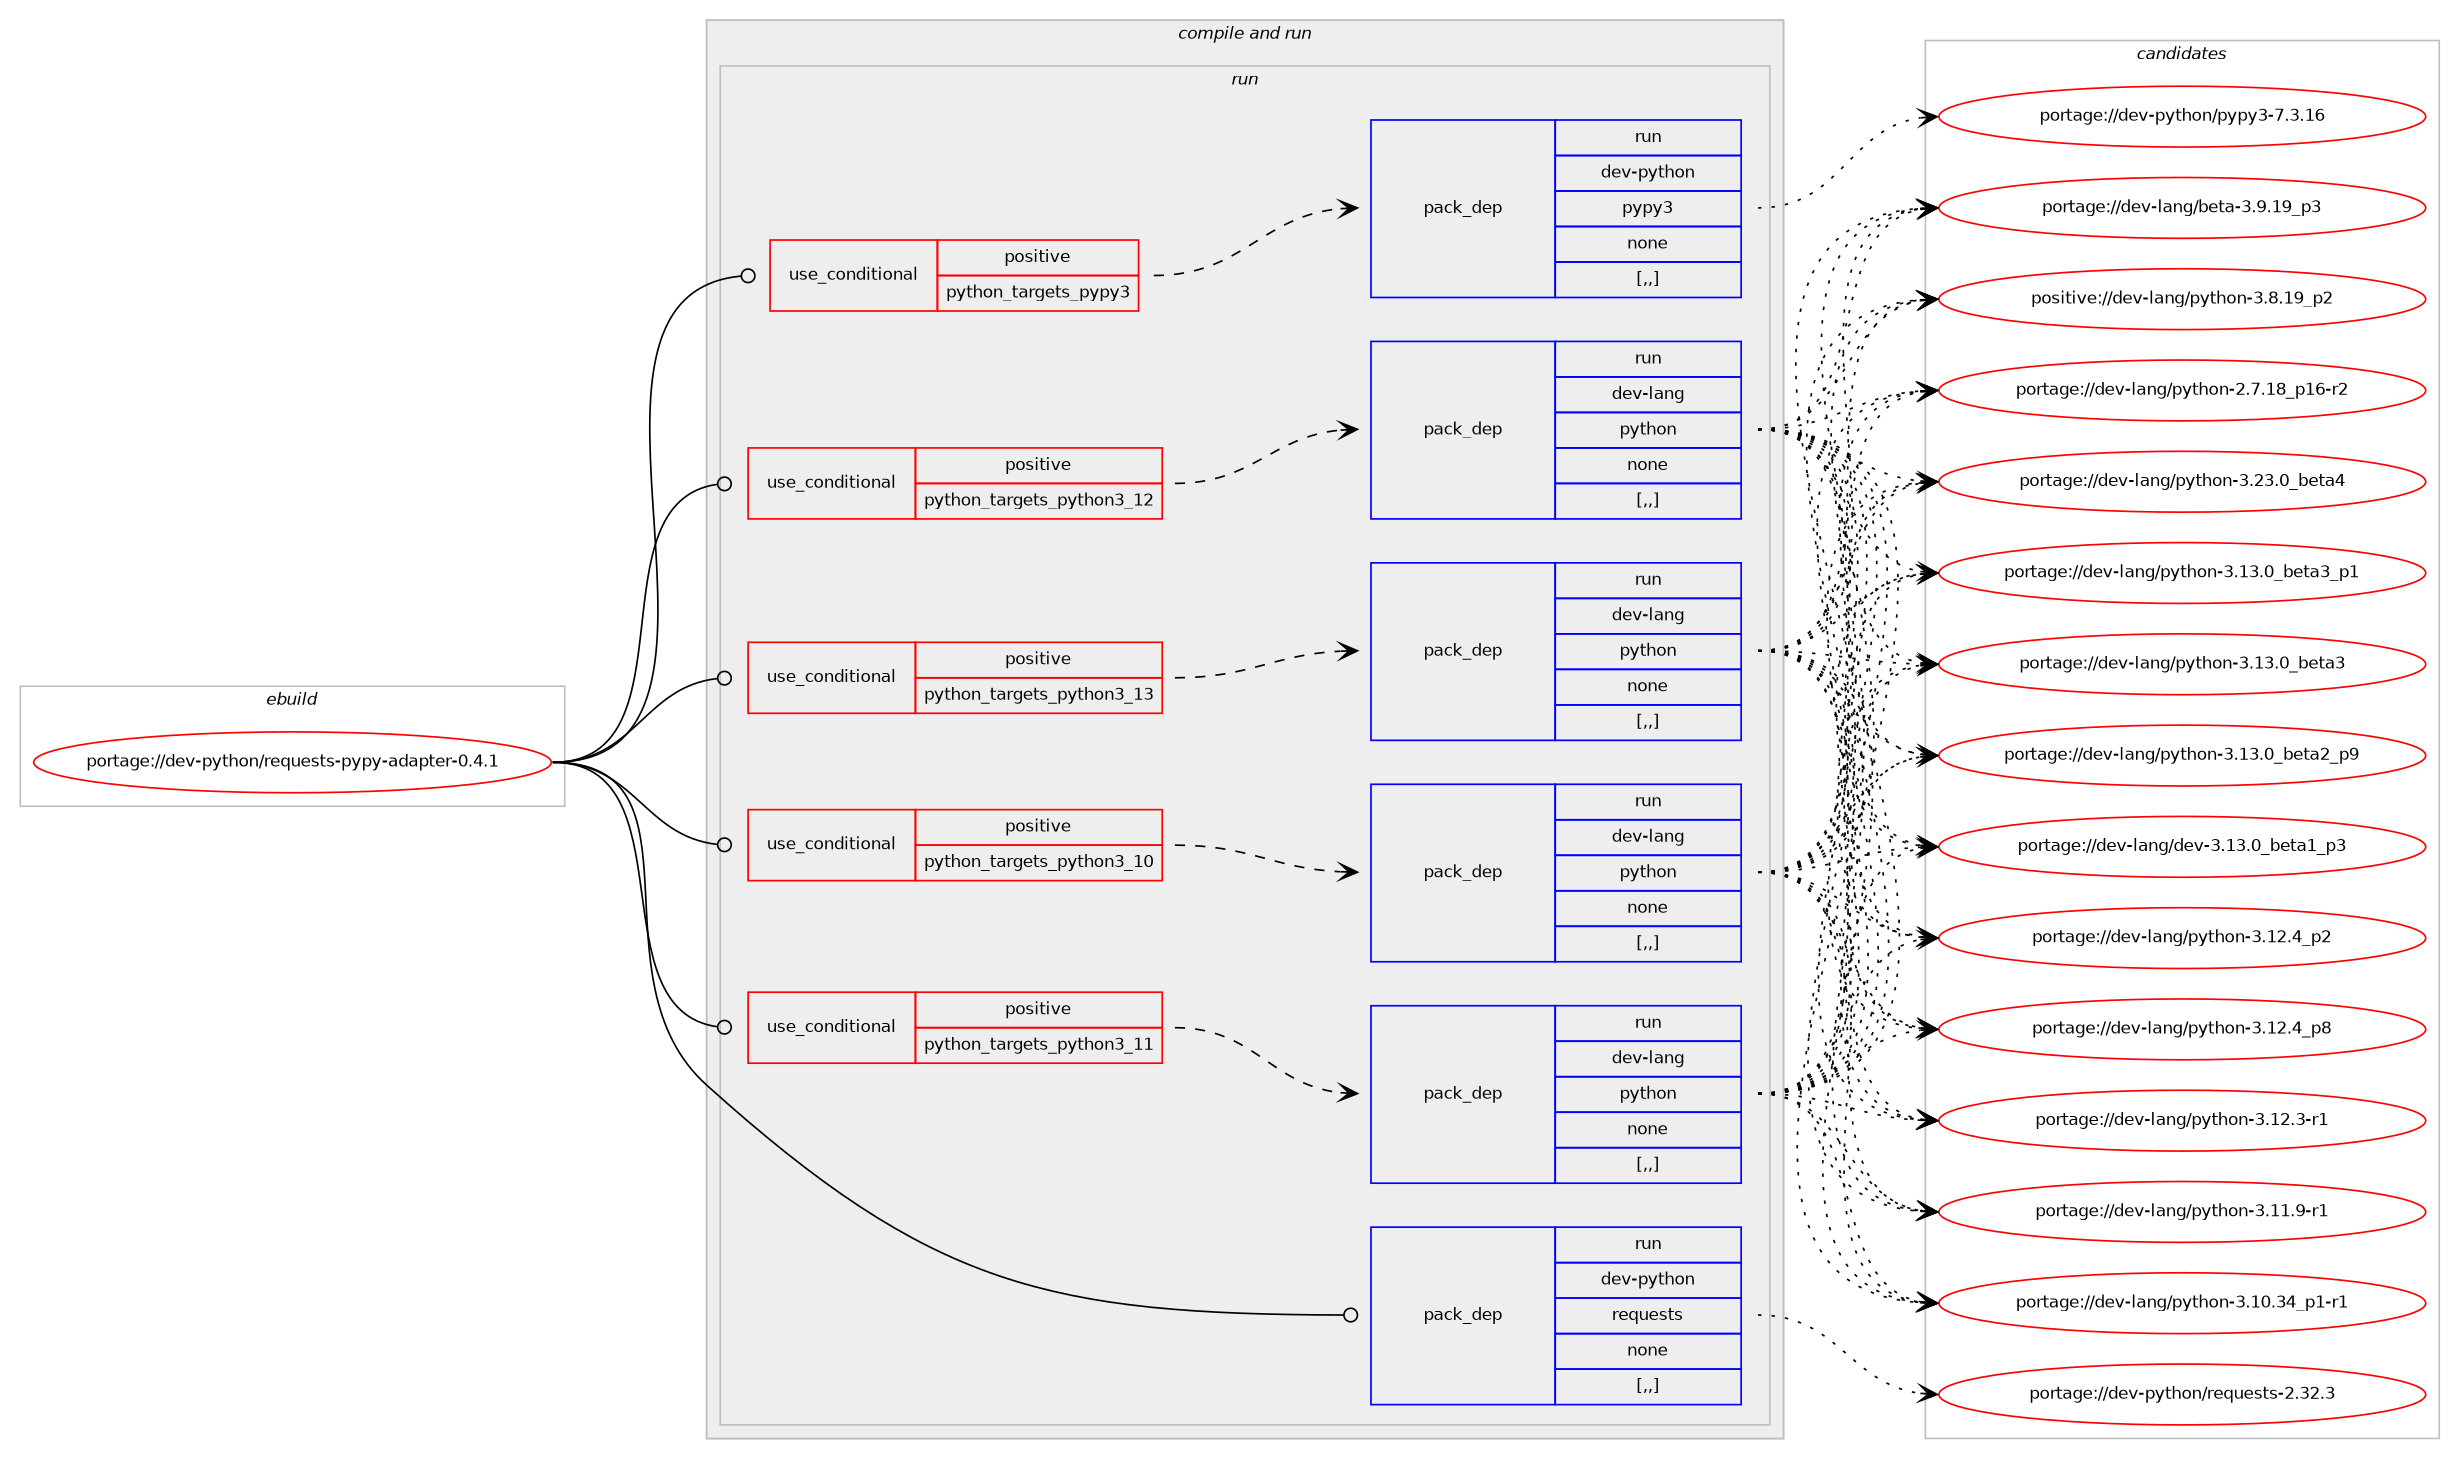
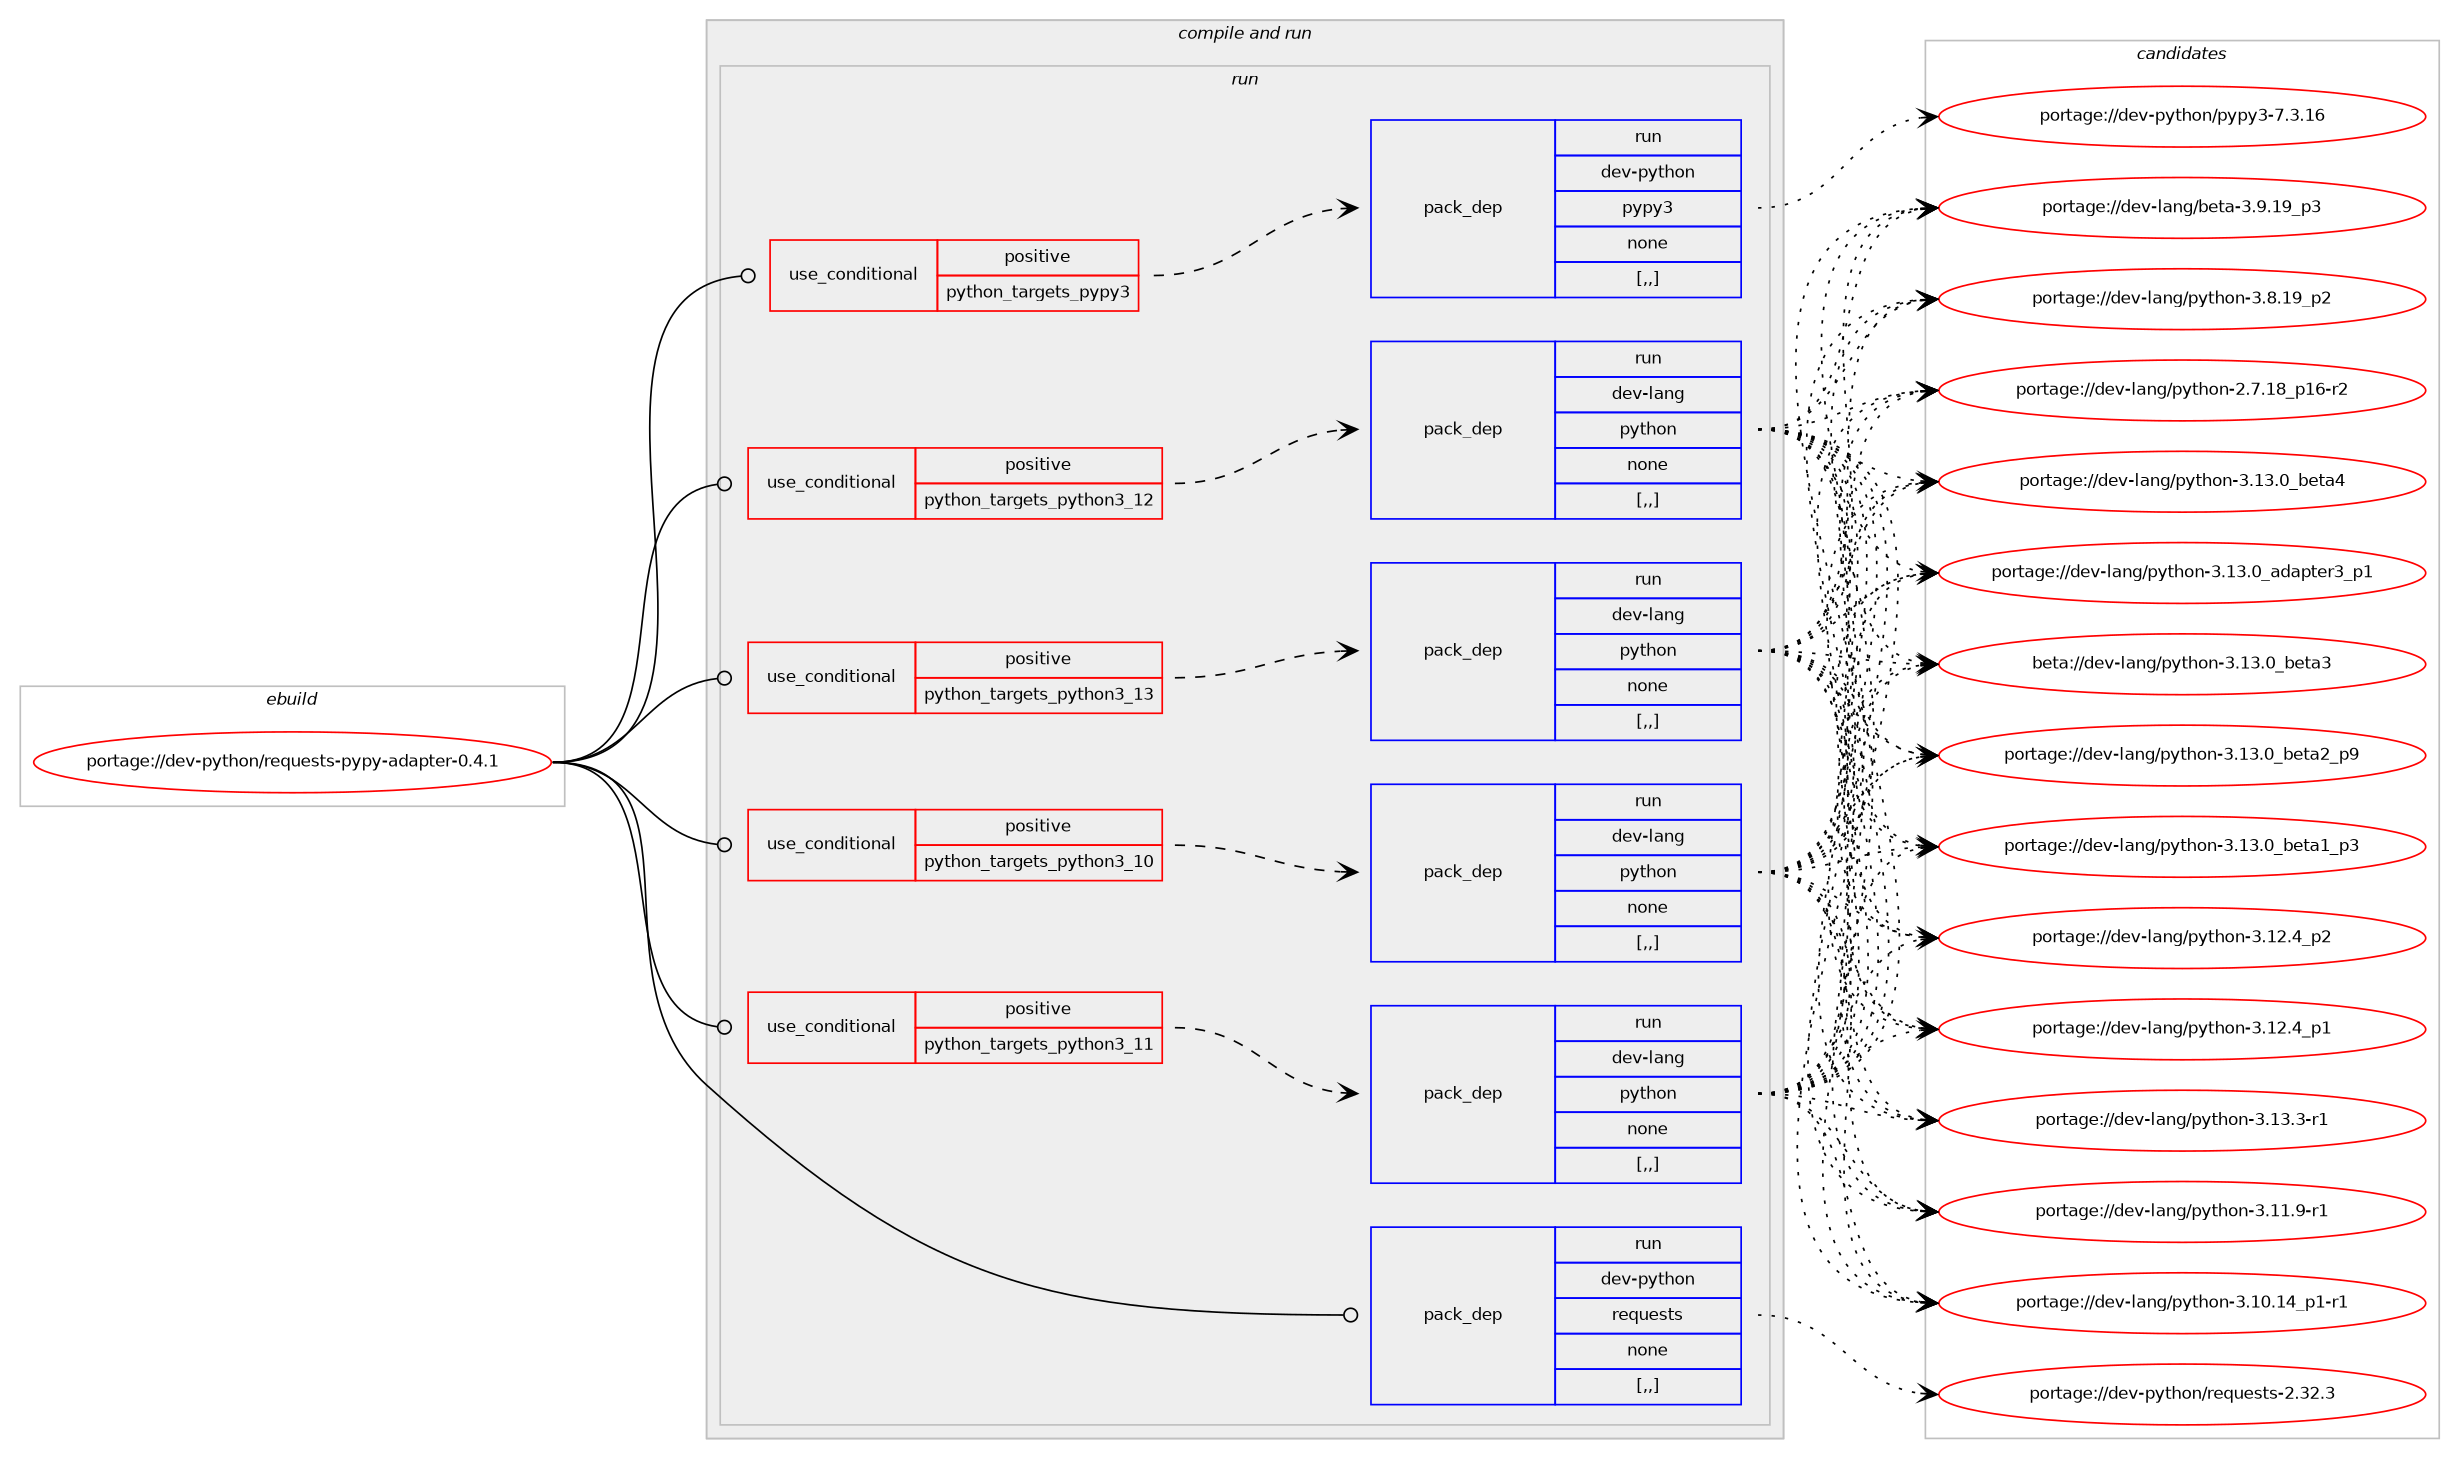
(2182, 299) -> (2182, 299)
(2182, 482) -> (2182, 482)
(2182, 573) -> (2182, 573)
(2182, 664) -> (2182, 664)
(2182, 847) -> (2182, 847)
(2182, 1029) -> (2182, 1029)
(2182, 1121) -> (2182, 1121)
(2182, 1303) -> (2182, 1303)
